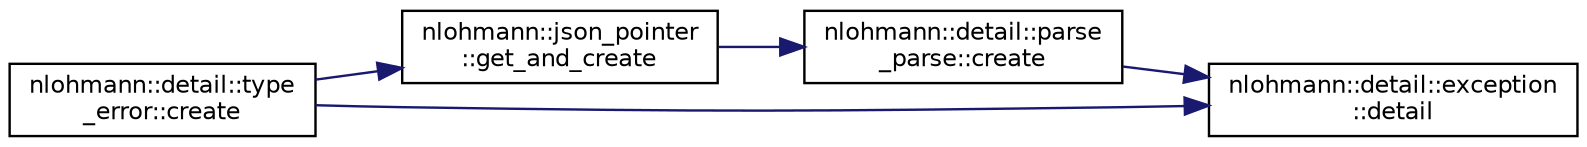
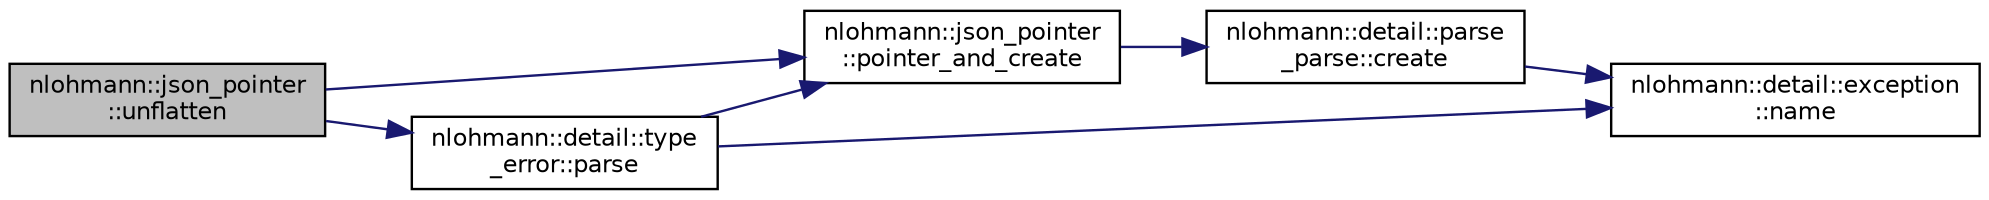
(560, 47) -> (962, 47)
(163, 100) -> (565, 153)
none -> (167, 100)
(1393, 100) -> (1795, 100)
